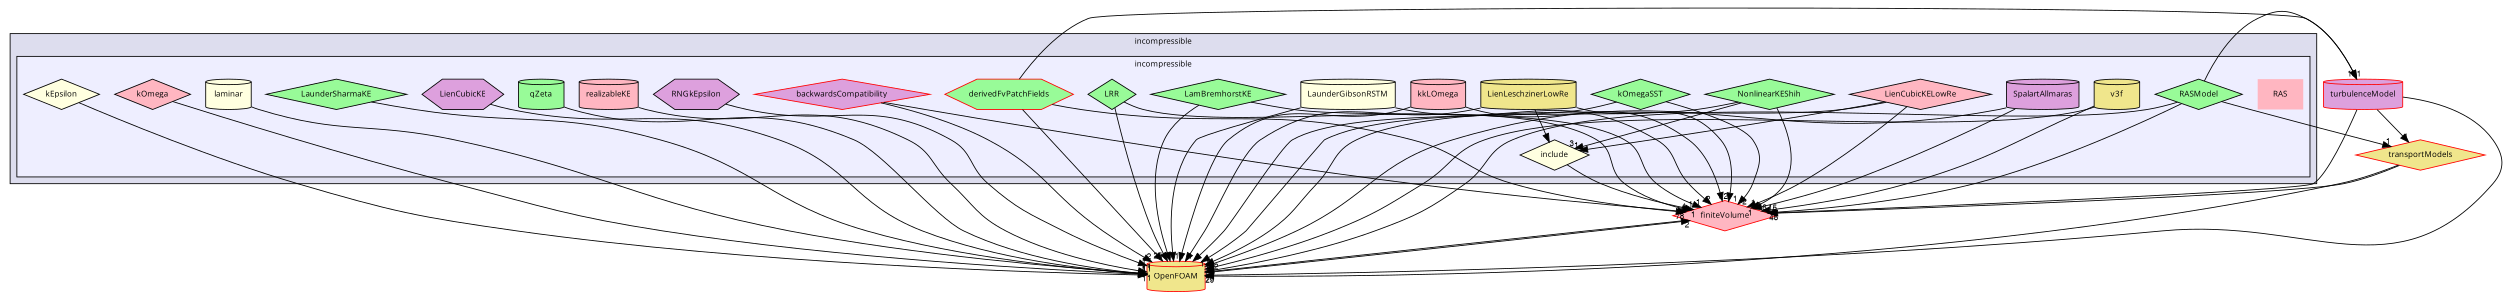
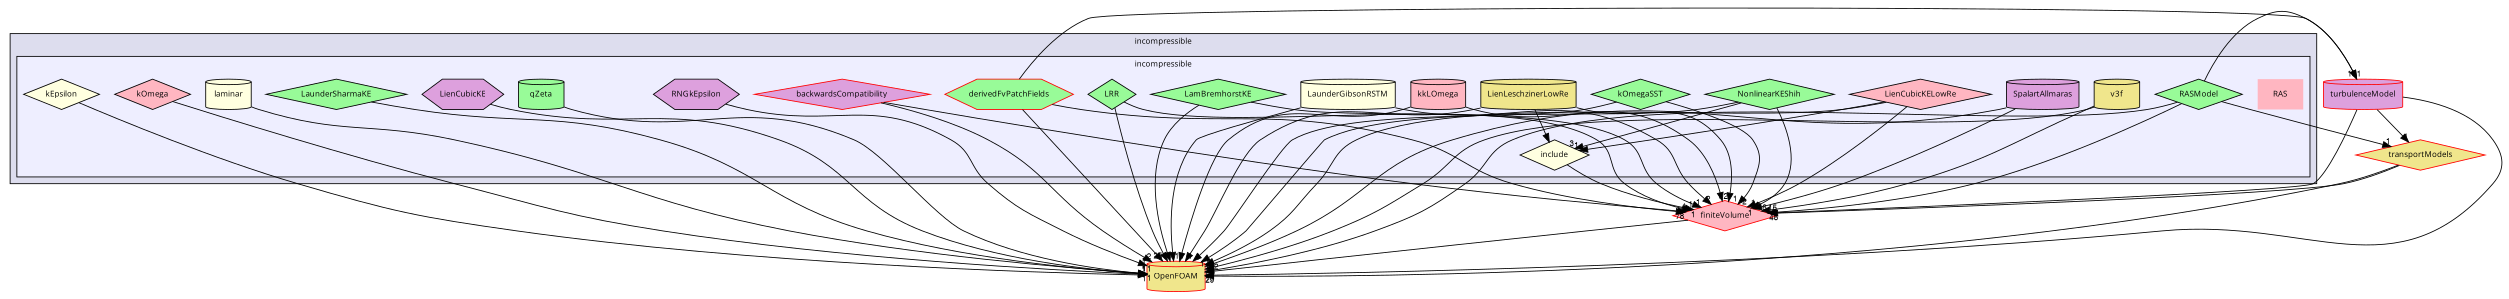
(609, 94) -> none
(1443, 247) -> none
